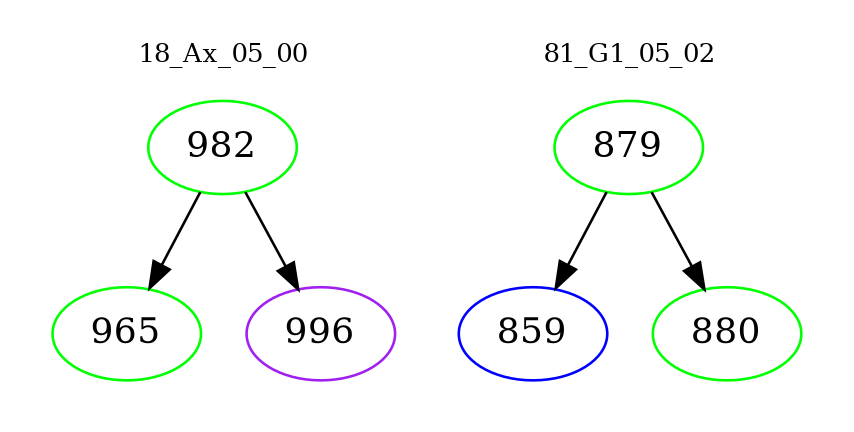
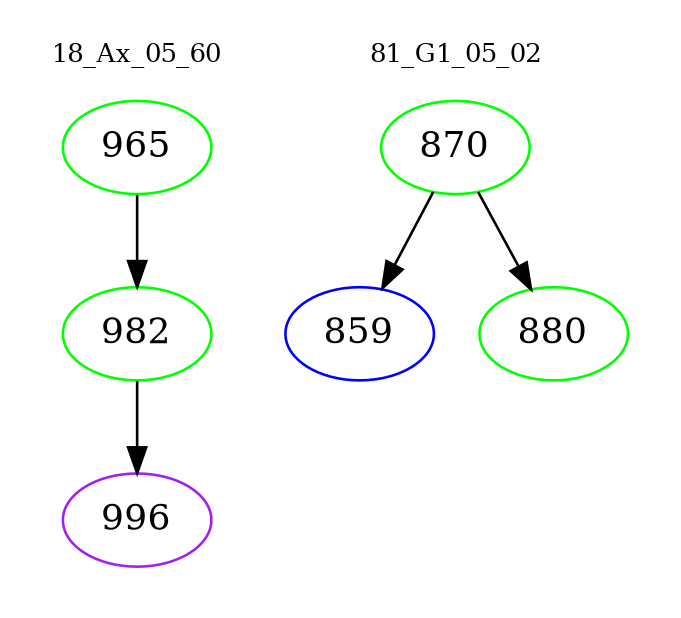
(224, 56) -> (137, 56)
(629, 147) -> (455, 147)
(181, 229) -> (137, 228)
